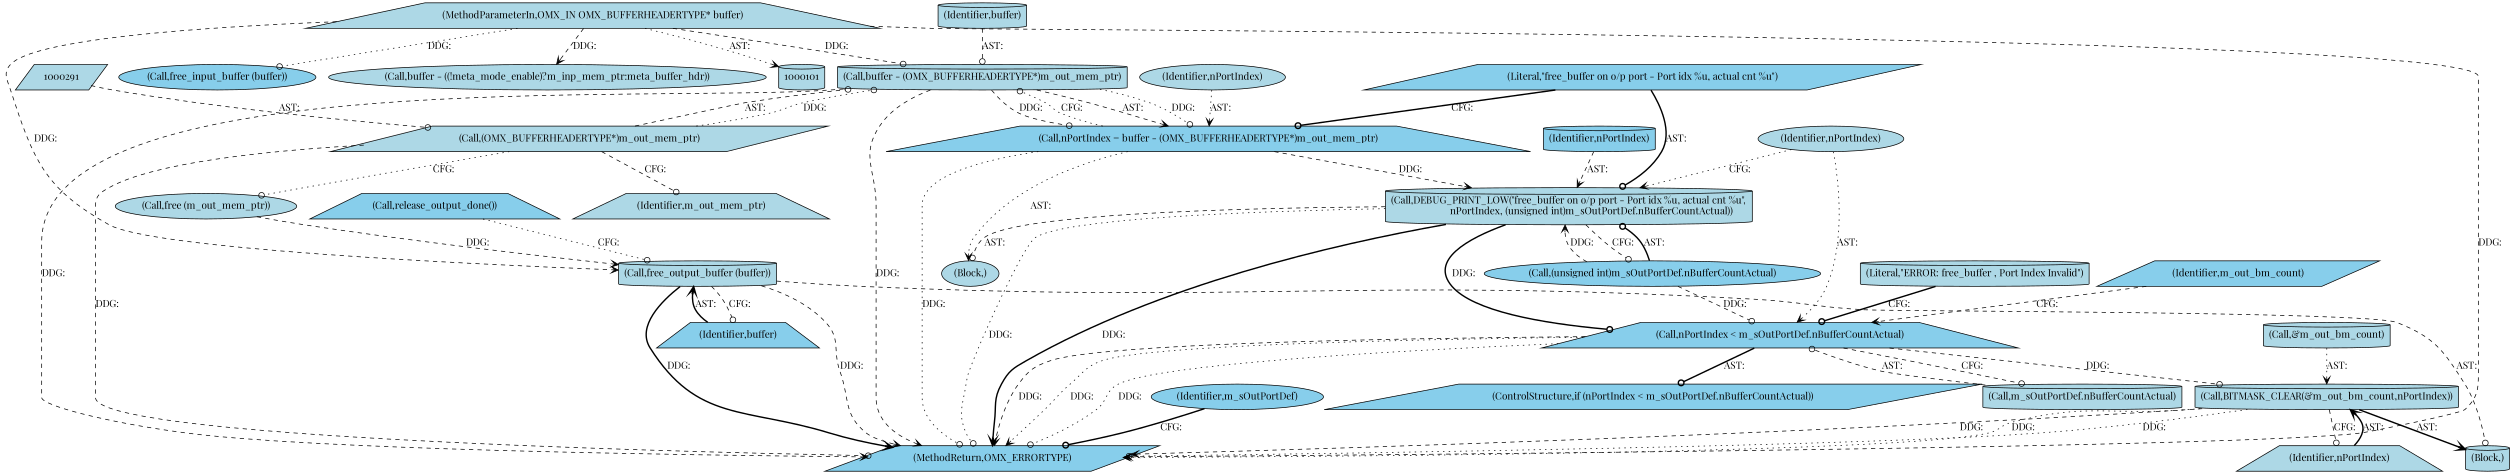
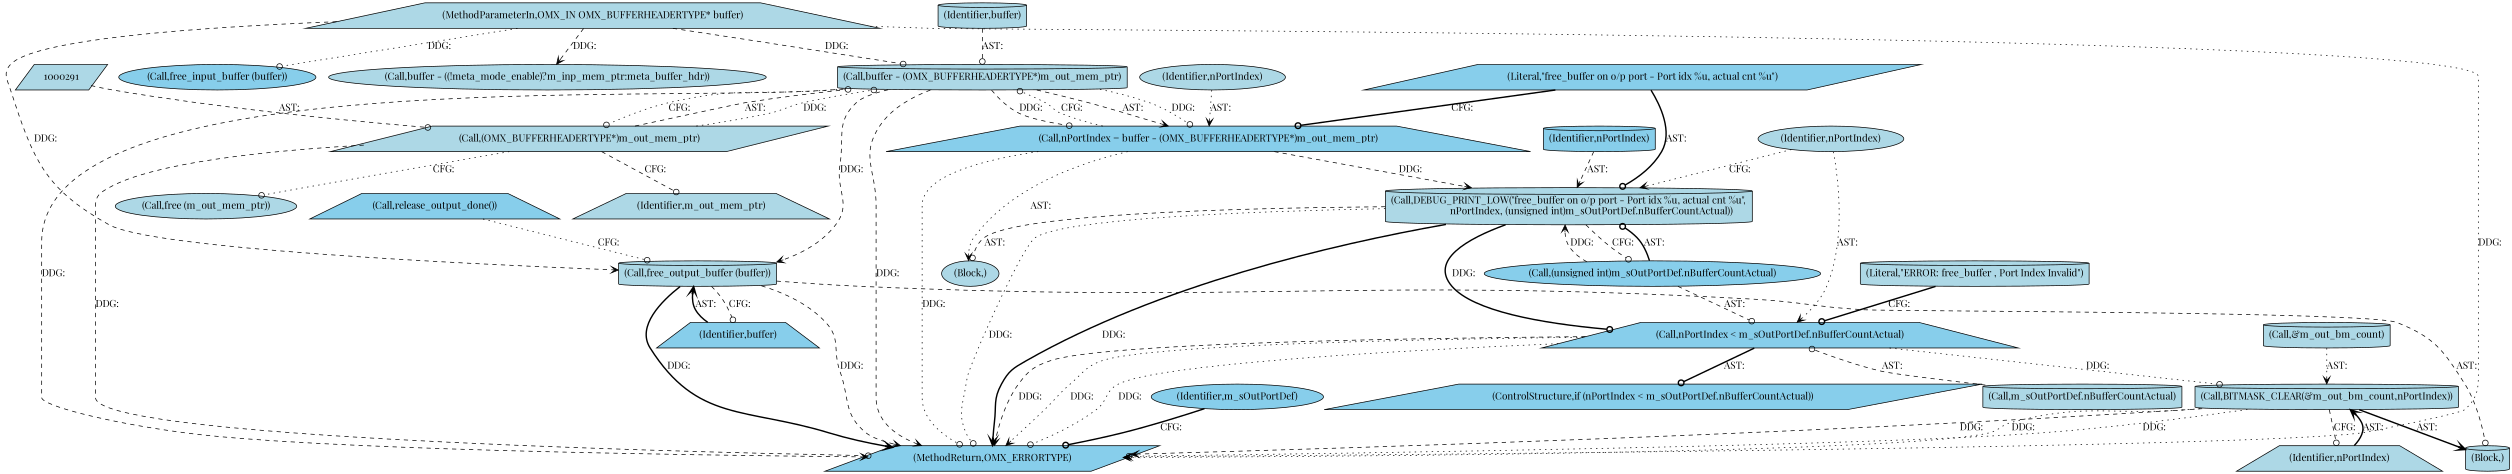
(802, 77) -> none
none -> (688, 99)
(2478, 108) -> (2478, 108)
(434, 243) -> (839, 177)
(2238, 274) -> none
(1736, 304) -> (1736, 304)
(1931, 365) -> none
(2053, 366) -> (2053, 366)
